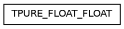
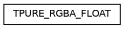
(62, 14) -> (62, 14)
